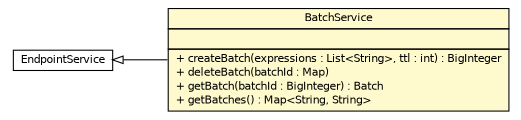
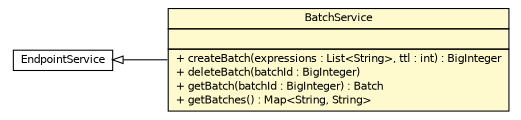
(253, 73) -> (268, 73)
